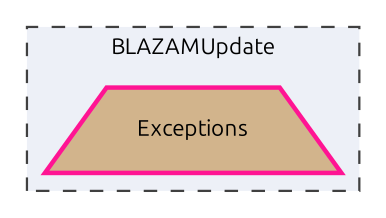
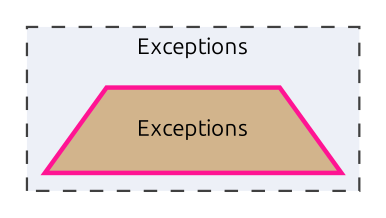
(193, 48) -> (193, 48)
